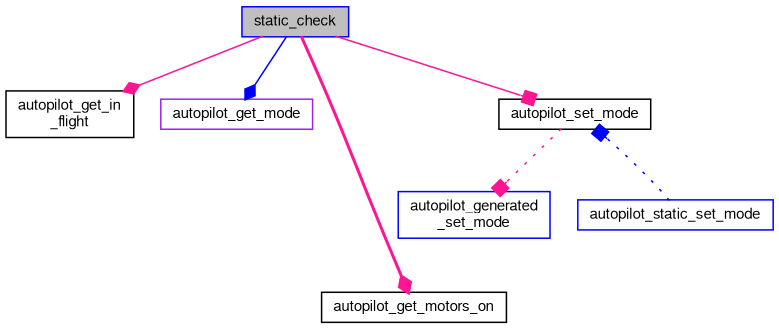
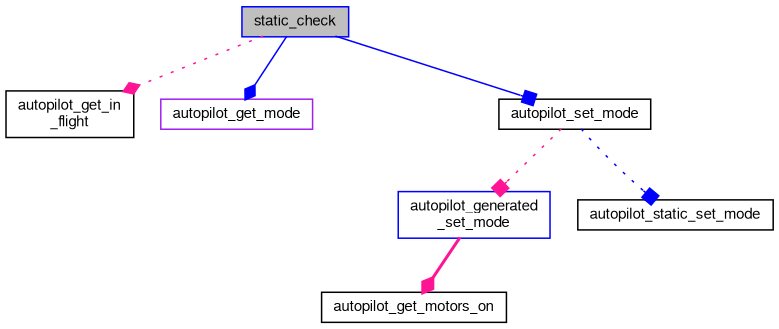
(201, 60) -> (201, 60)
(428, 66) -> (428, 66)
(352, 156) -> (446, 258)
(639, 169) -> (611, 161)
(675, 215) -> (675, 215)
